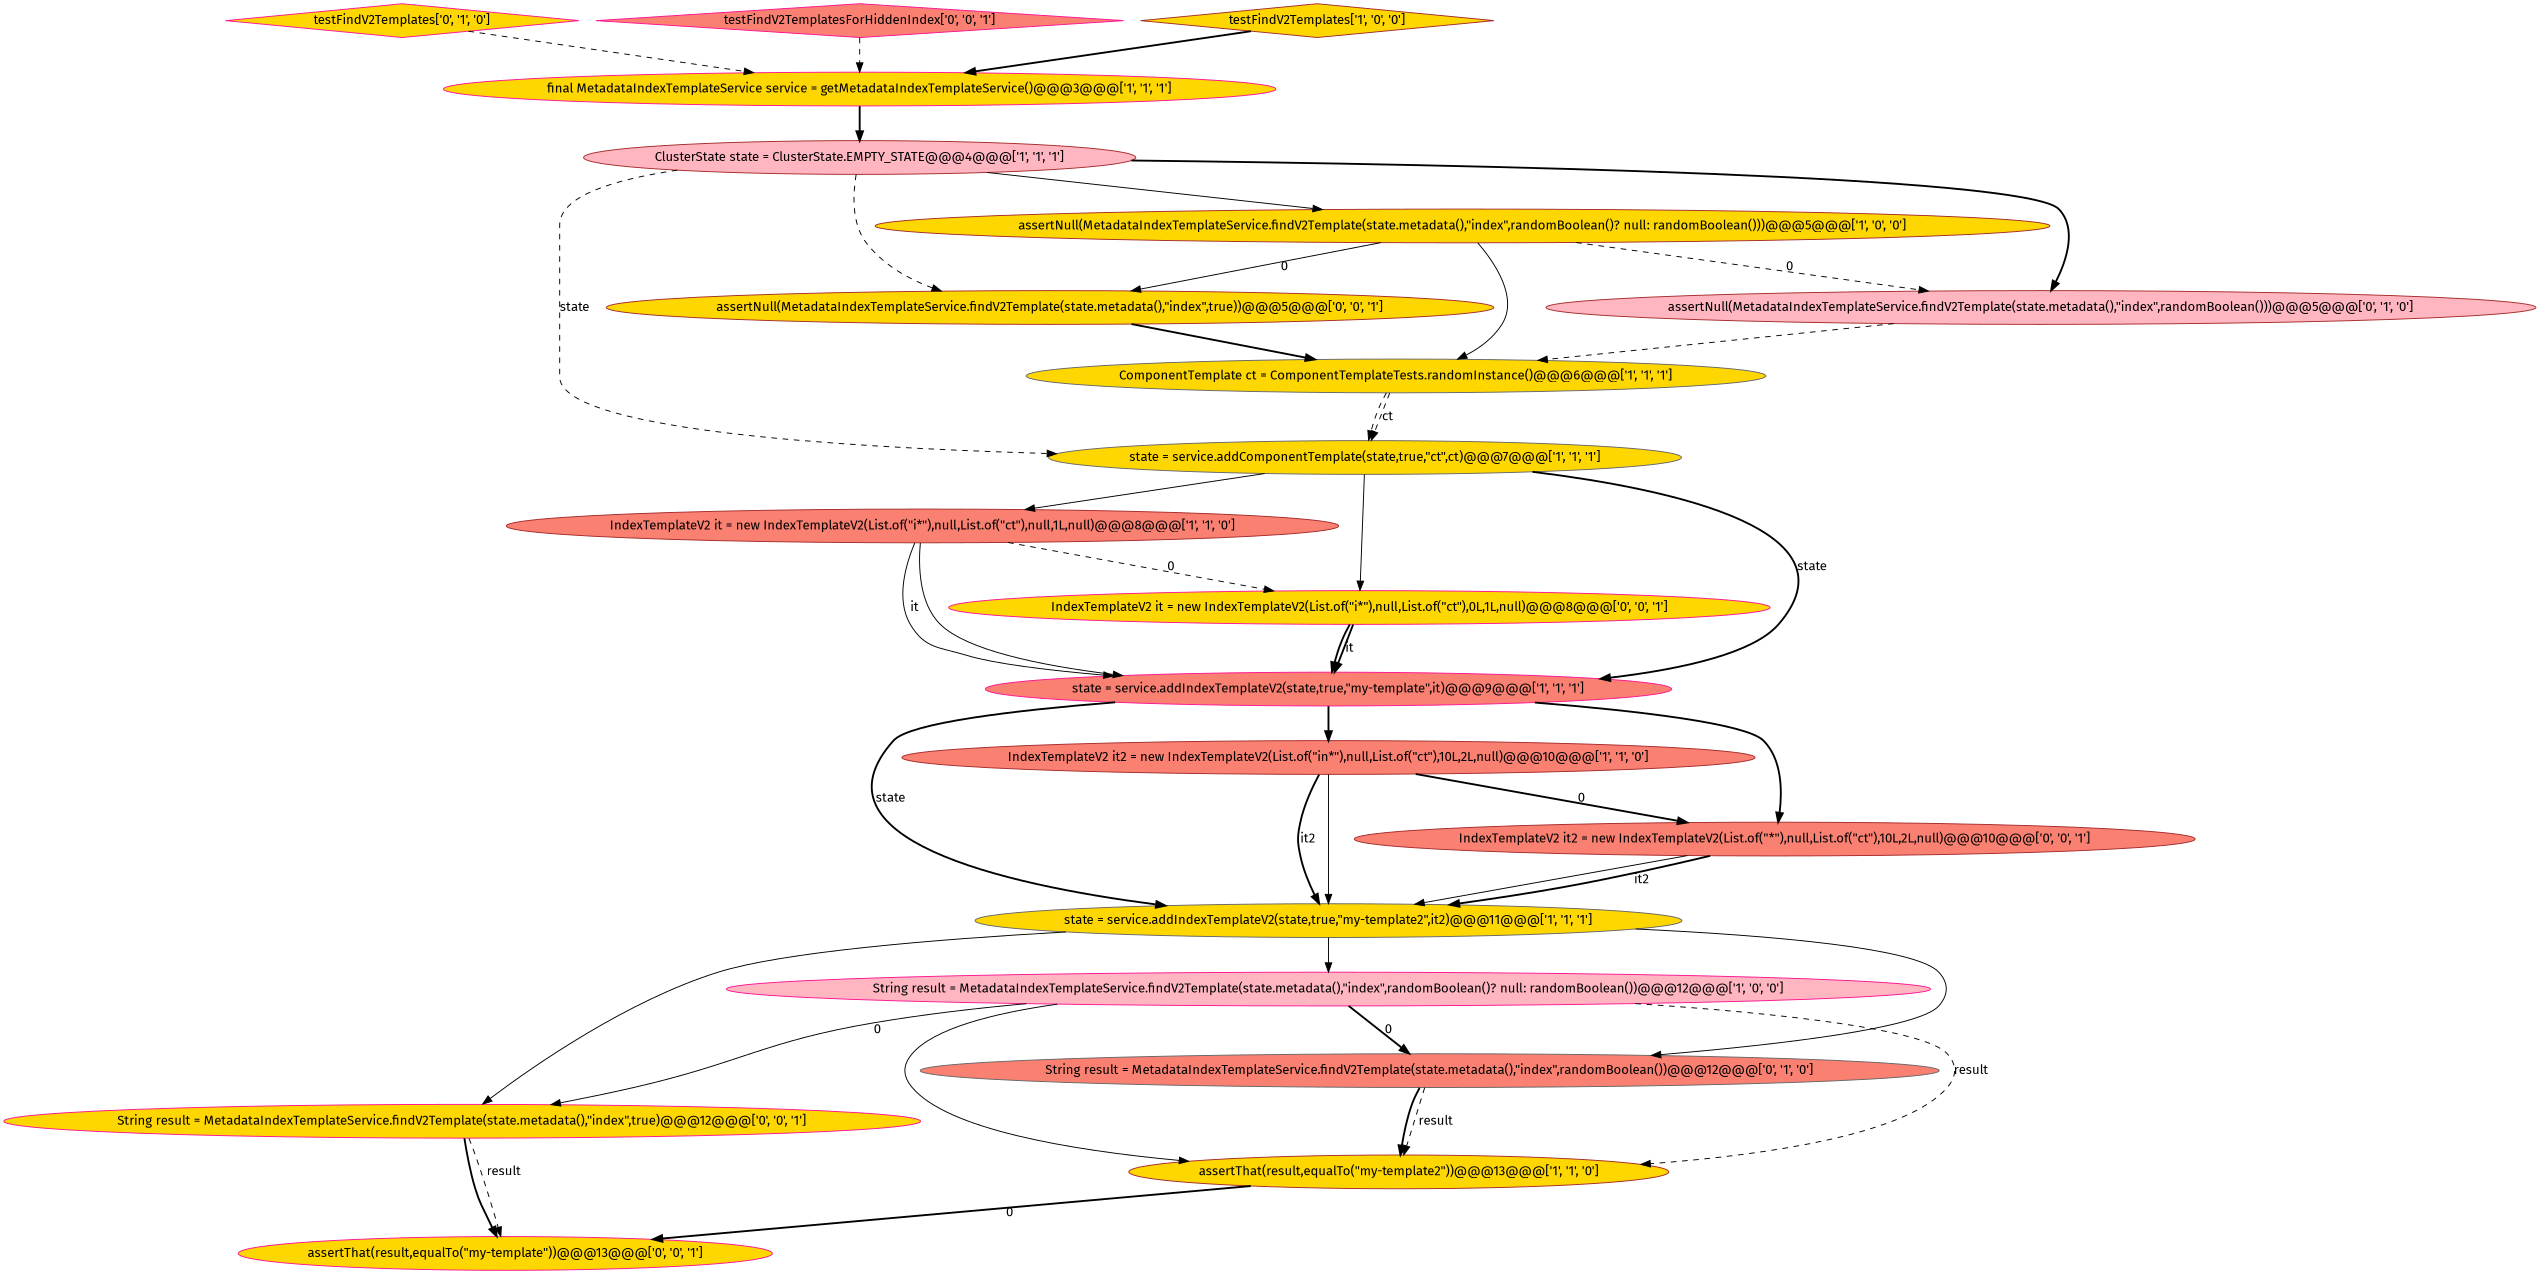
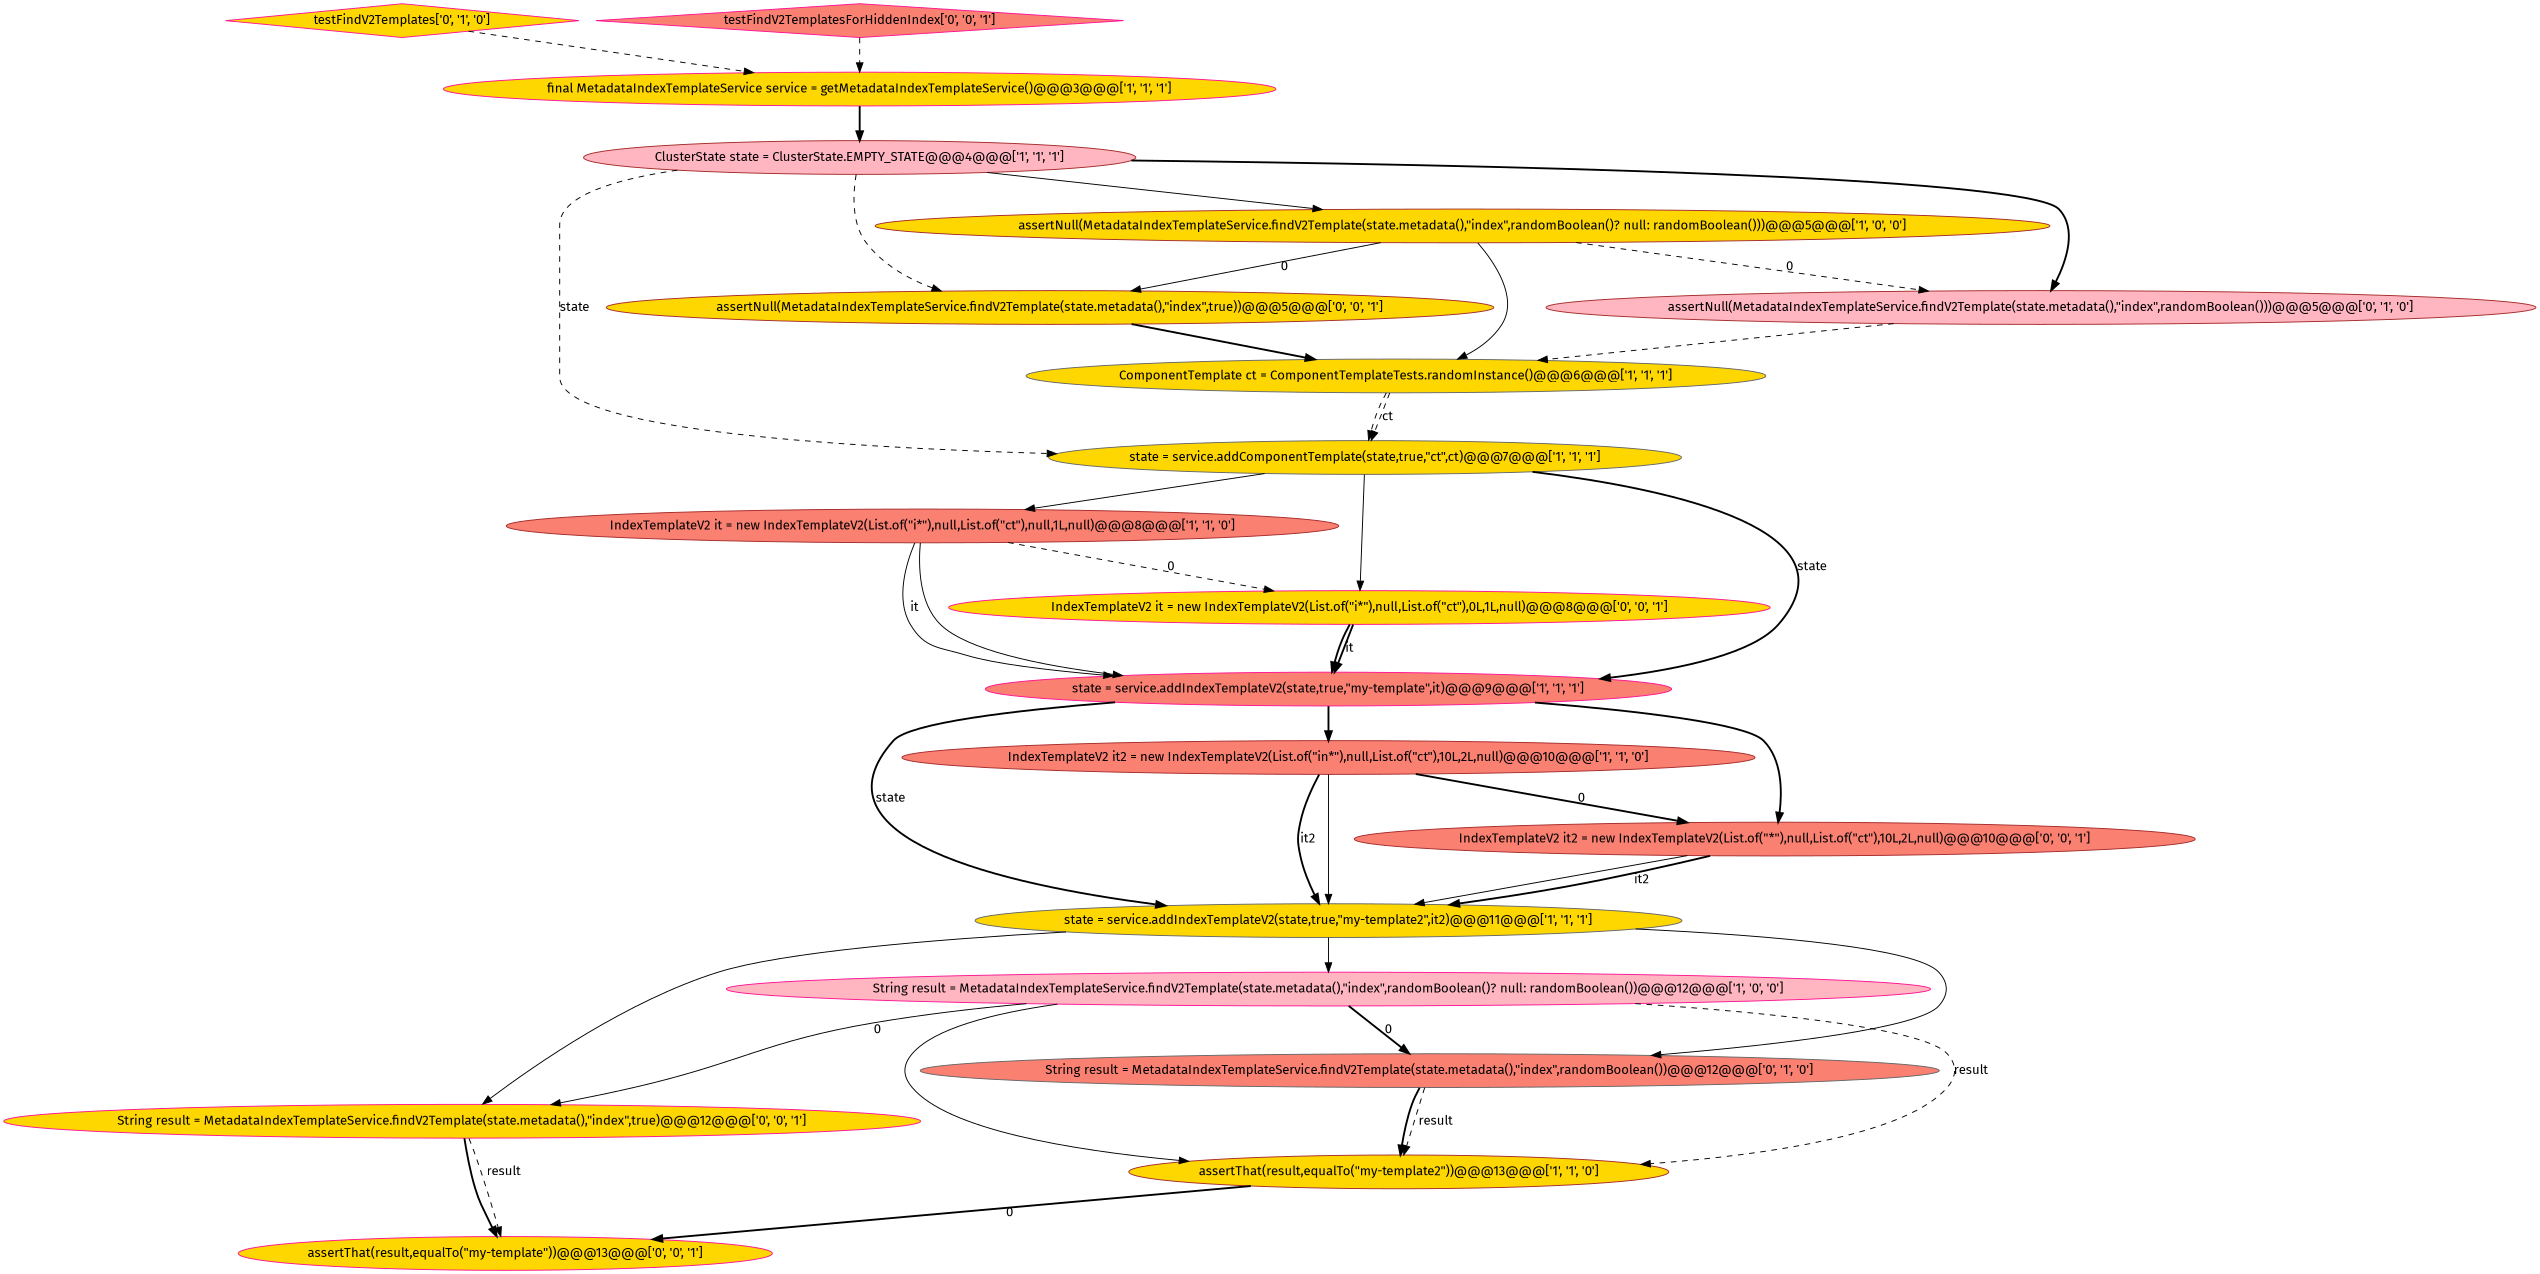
(1317, 21) -> none
